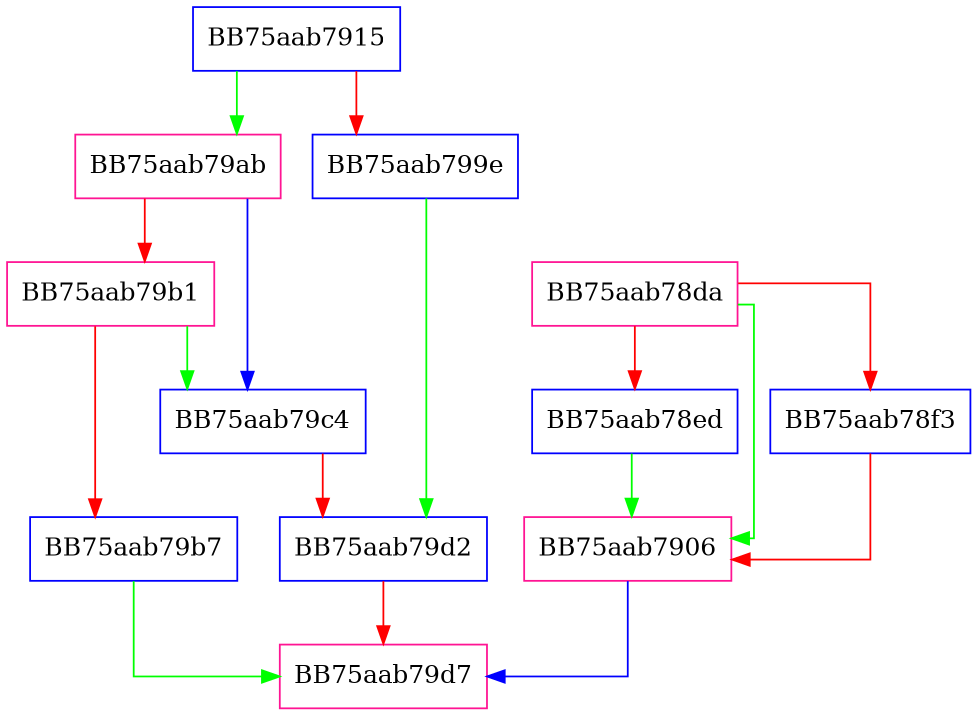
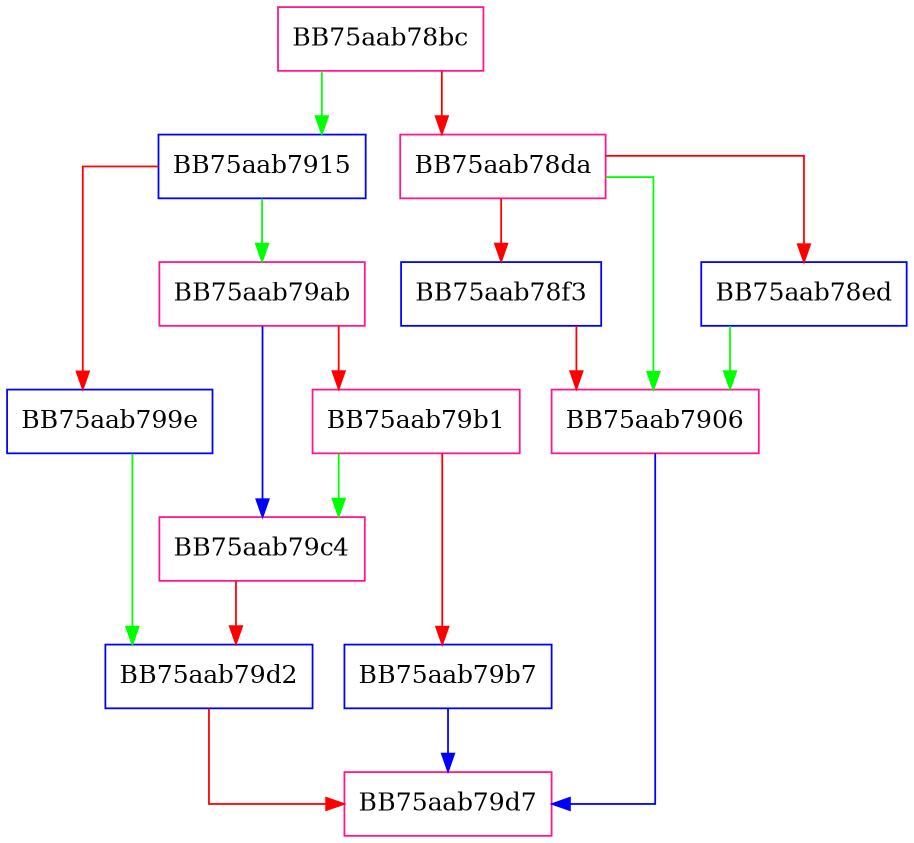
none -> (381, 39)
(263, 421) -> (262, 549)
(150, 676) -> (448, 731)
